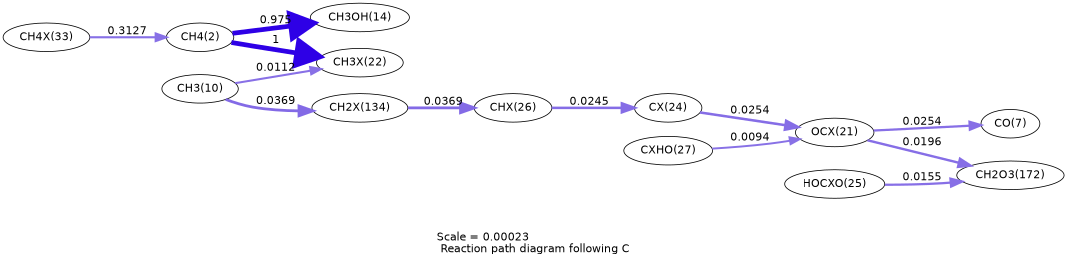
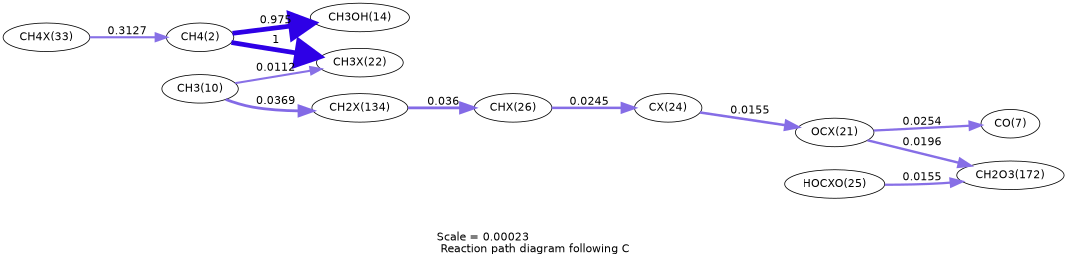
(442, 102) -> (442, 102)
(749, 111) -> (749, 111)
(668, 151) -> none
